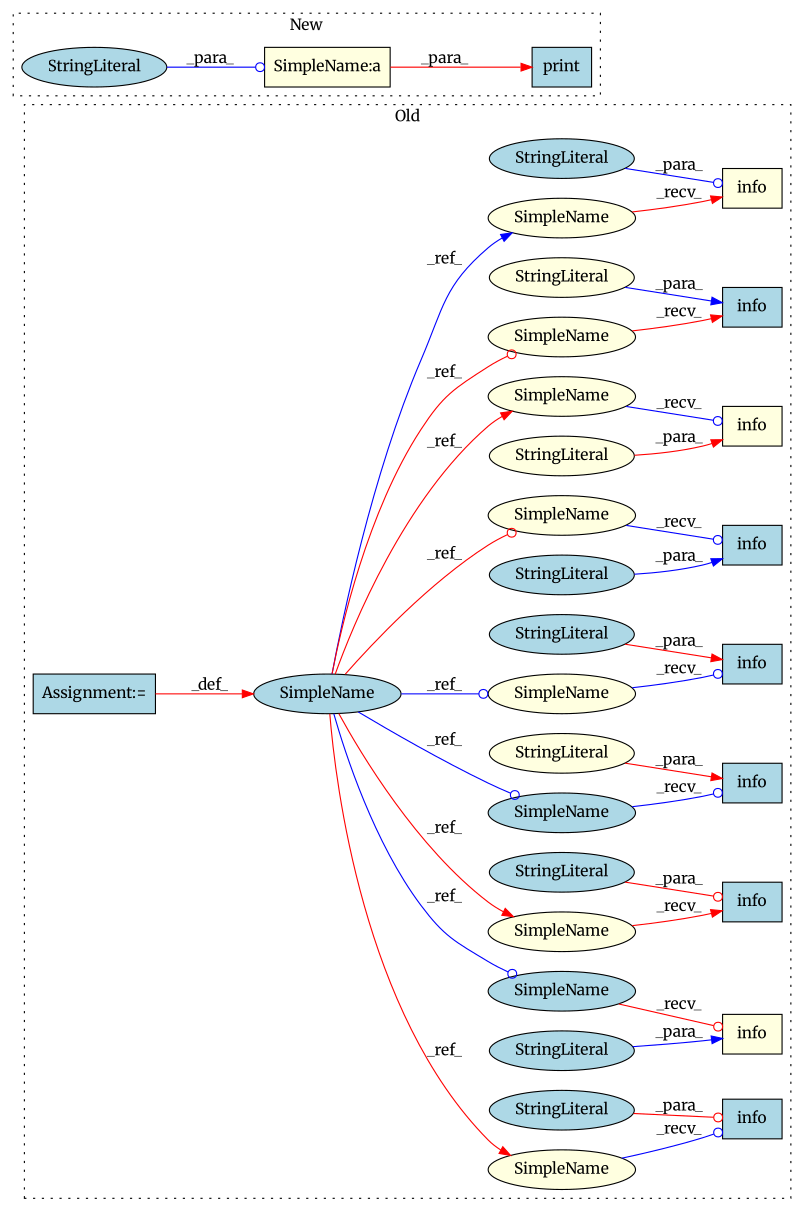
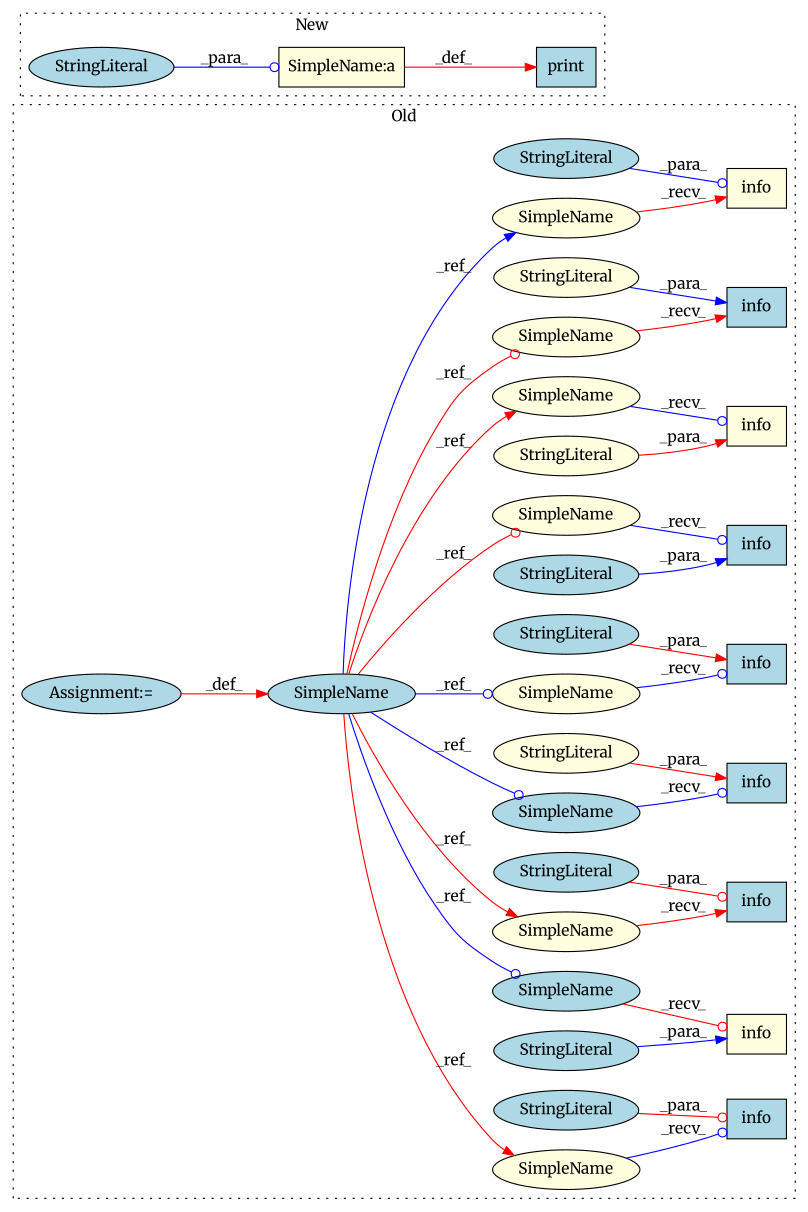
(445, 59) -> (454, 59)
(94, 694) -> (101, 694)
